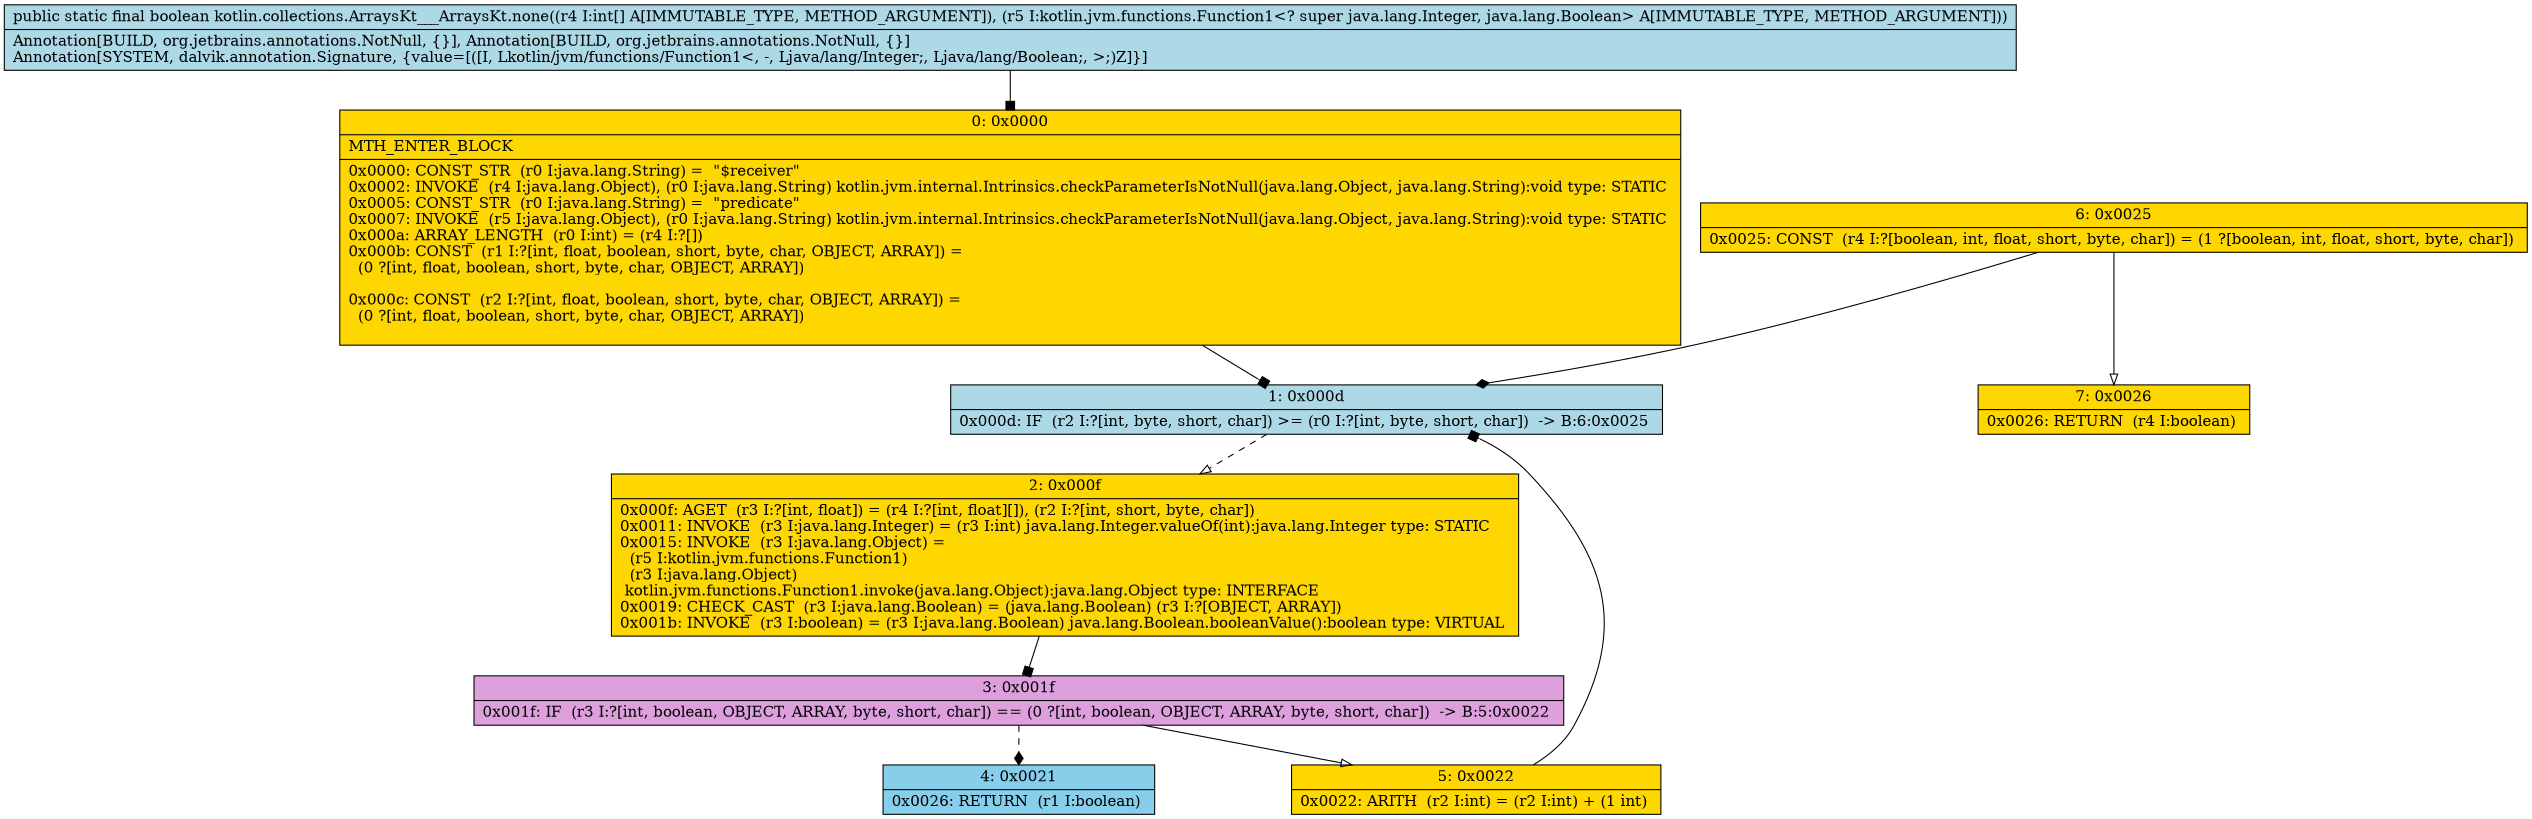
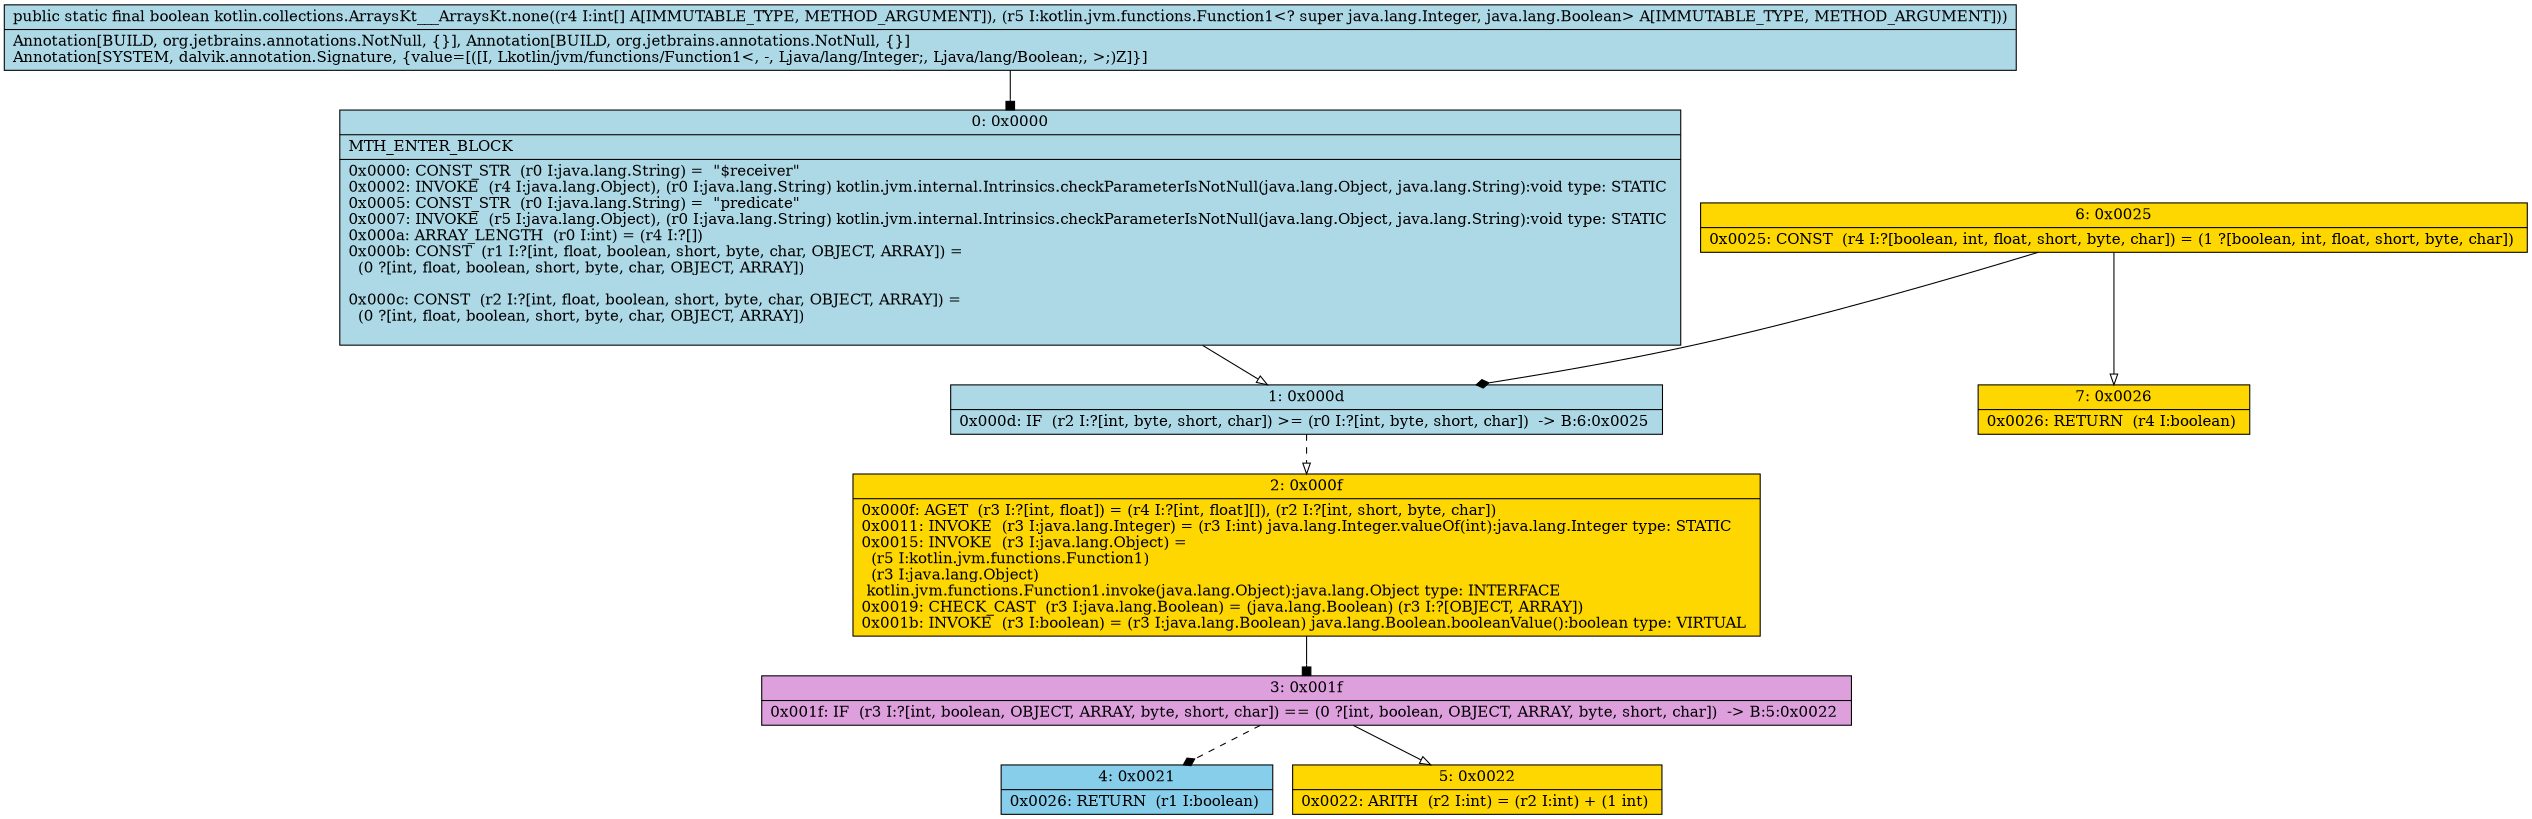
(1010, 228) -> (1010, 228)
(1230, 362) -> (1230, 362)
(1600, 590) -> none
